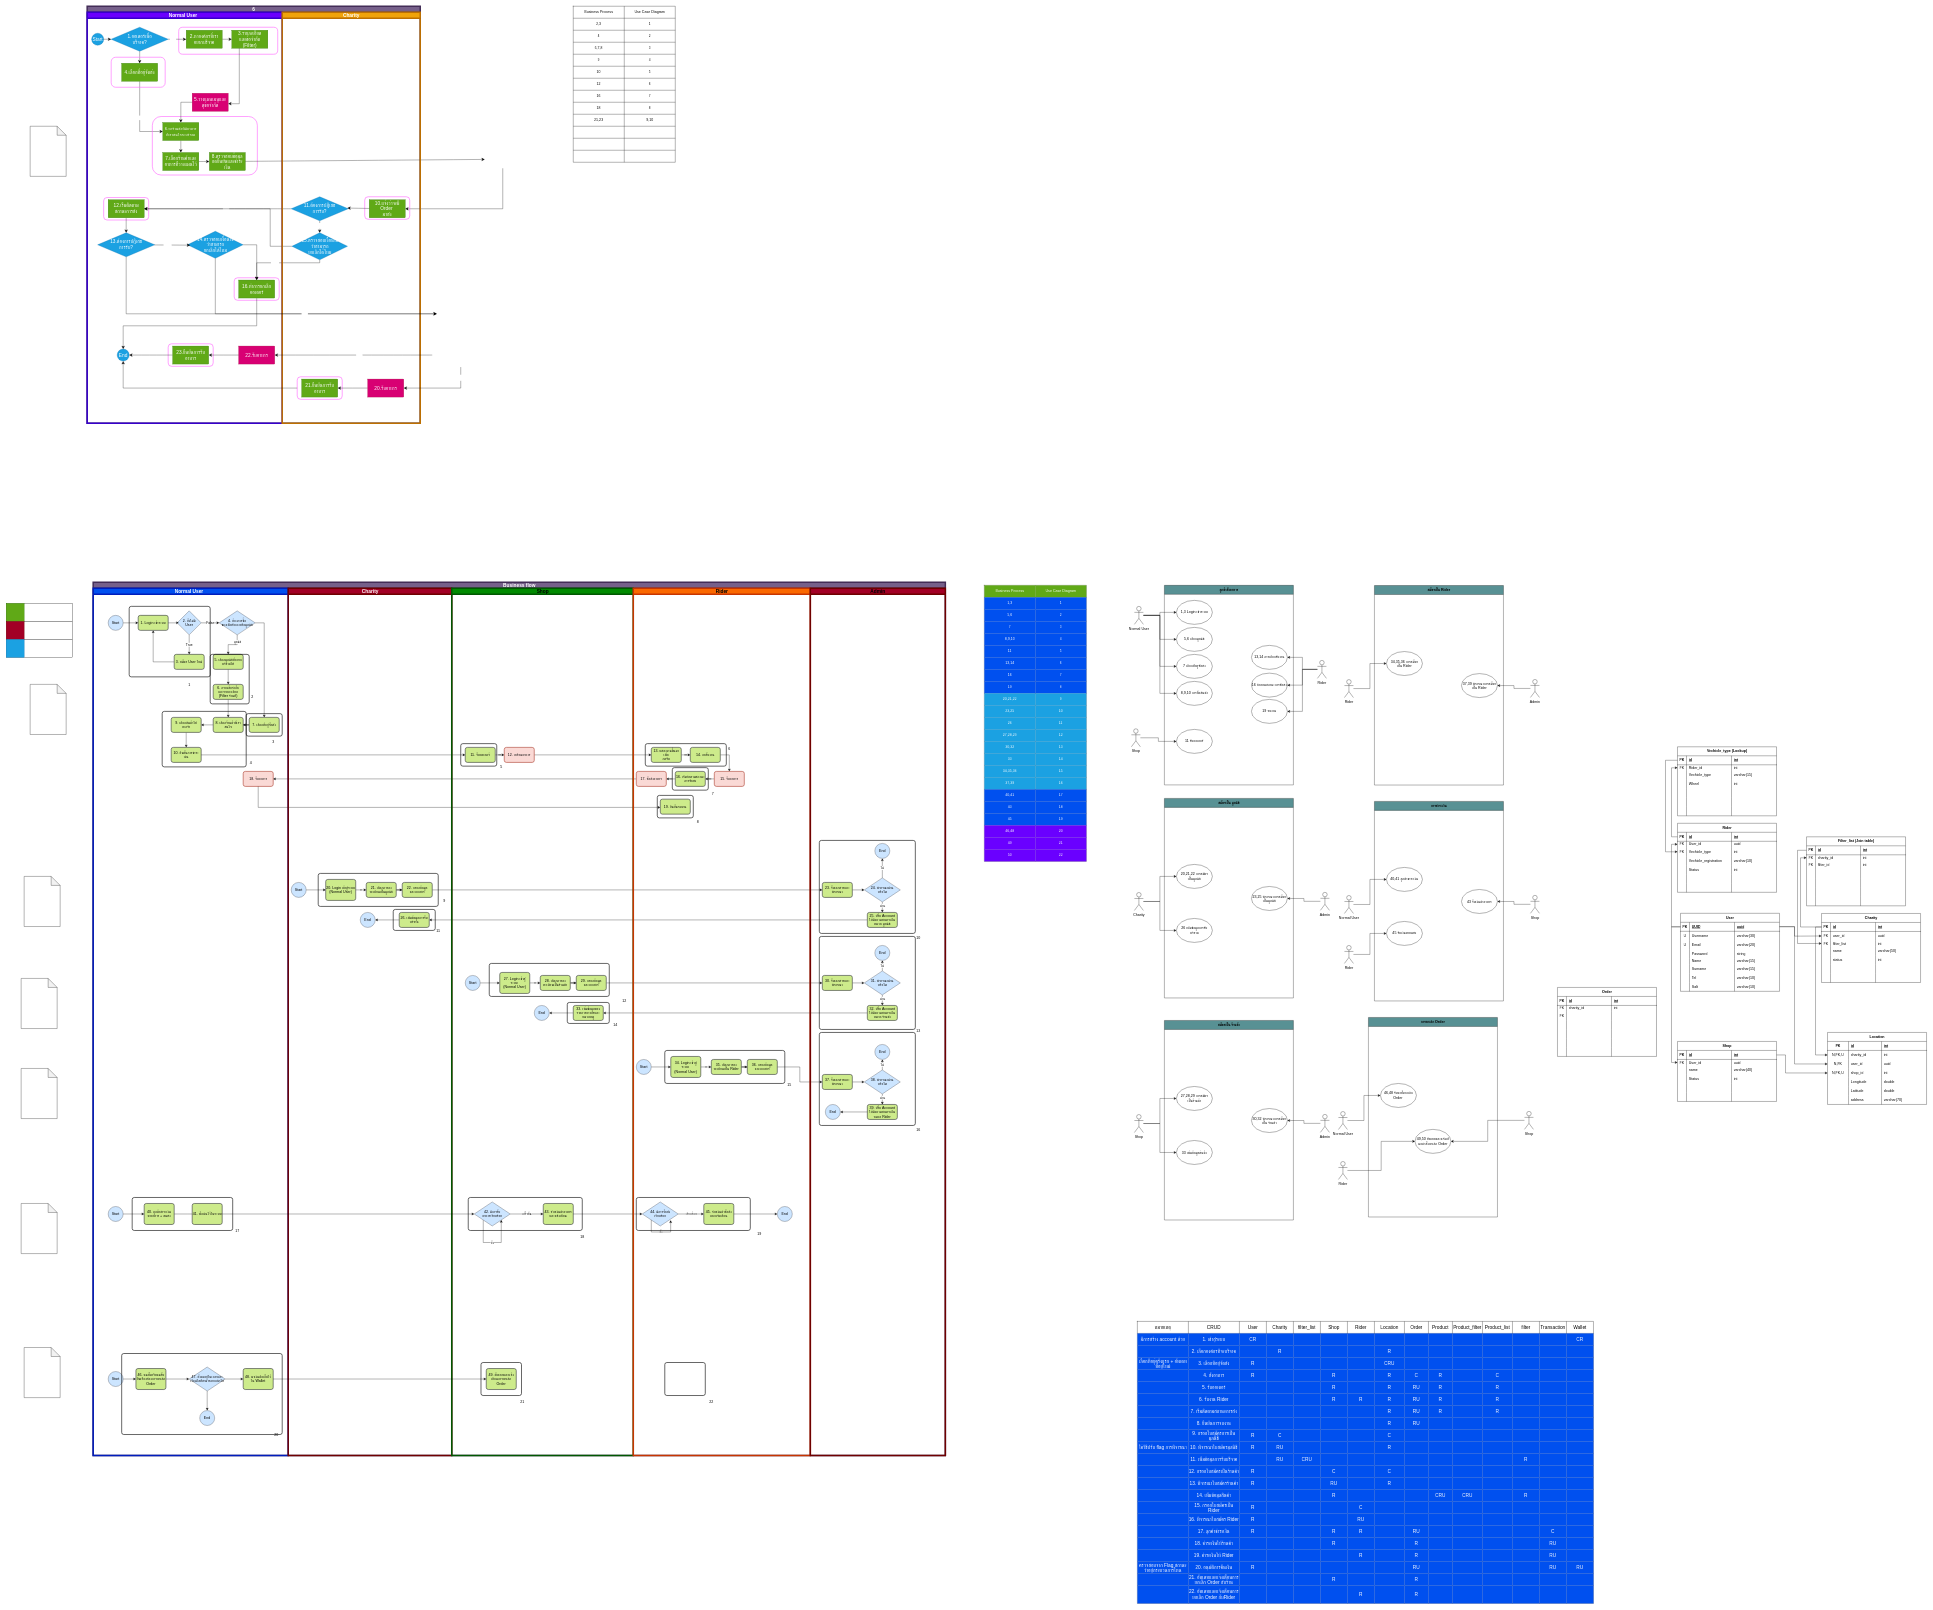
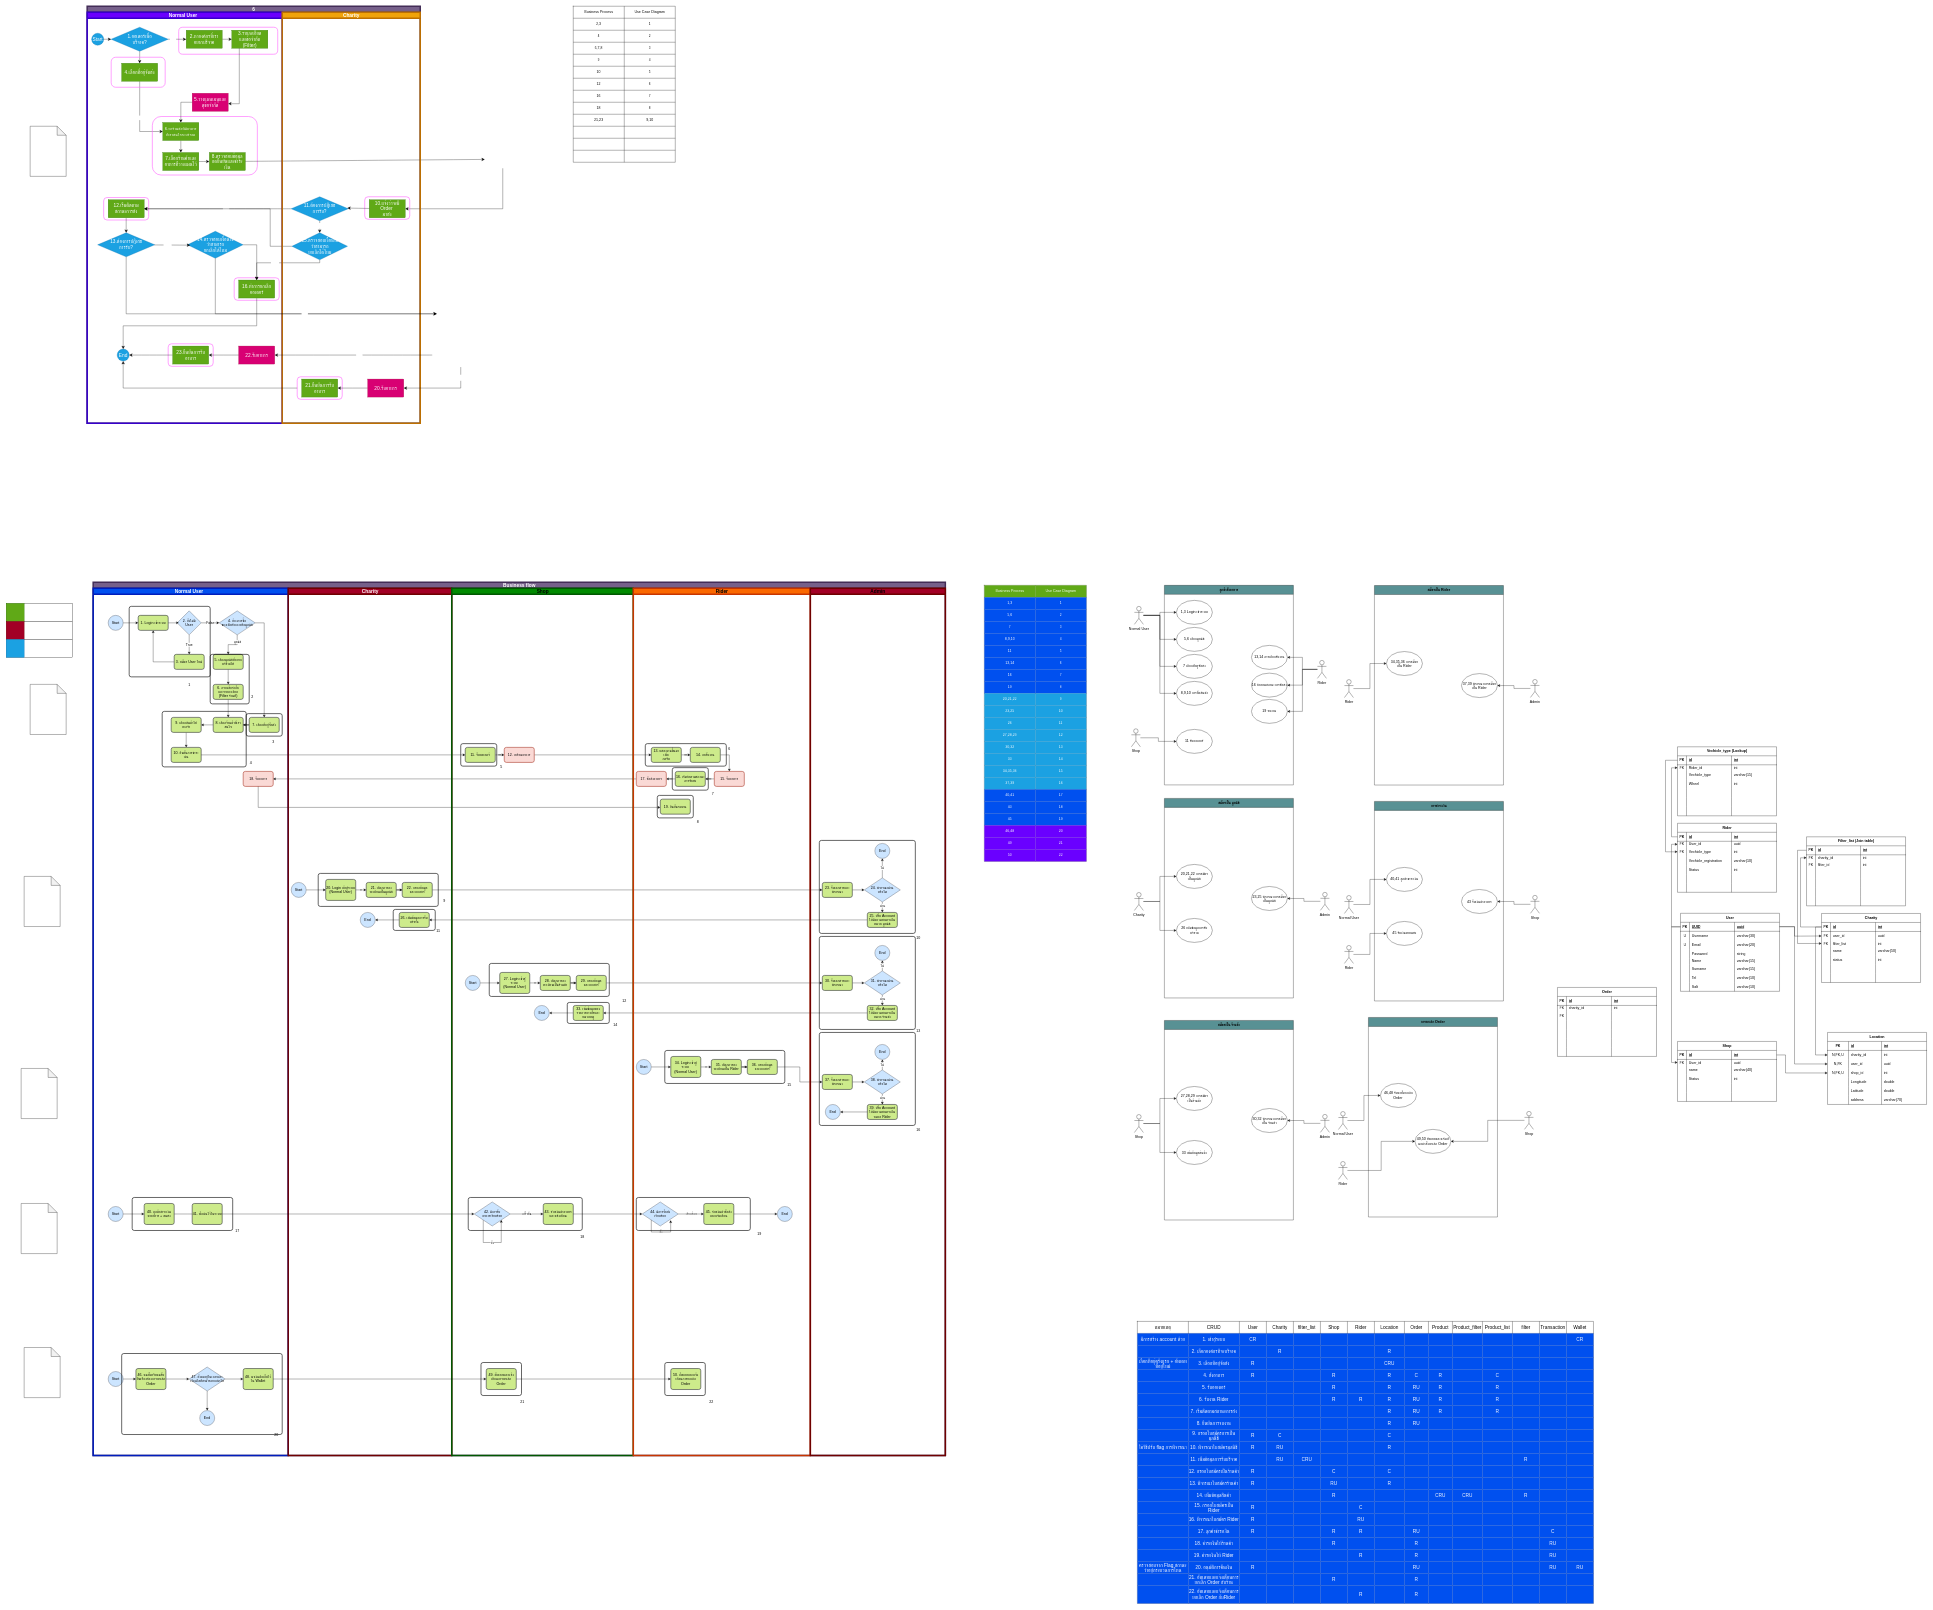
(39, 1003) -> none
none -> (667, 1379)
none -> (686, 1379)
